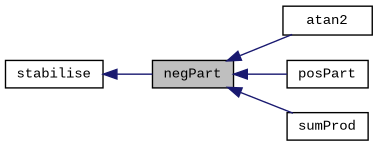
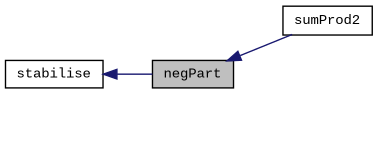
(328, 21) -> (328, 21)
(328, 74) -> none
(328, 126) -> none
